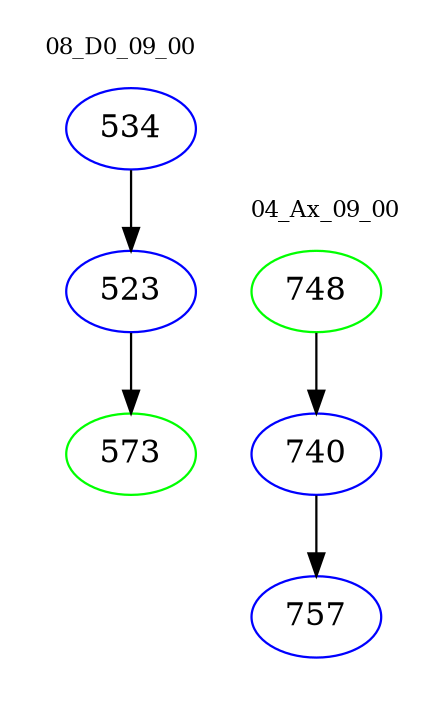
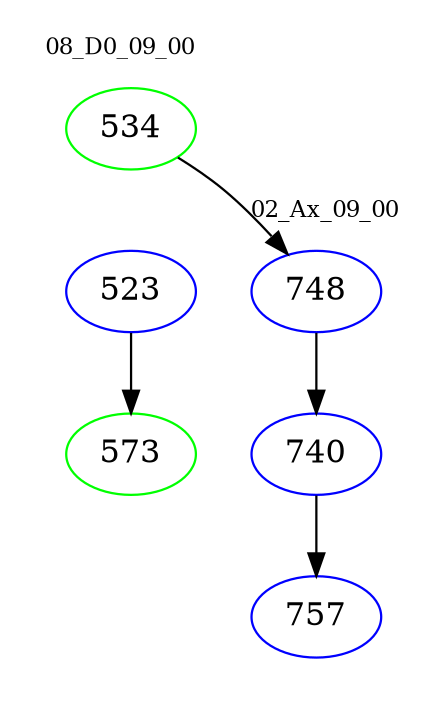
(131, 129) -> (131, 129)
(131, 199) -> (248, 212)
(325, 211) -> (325, 211)
(316, 292) -> (316, 292)
